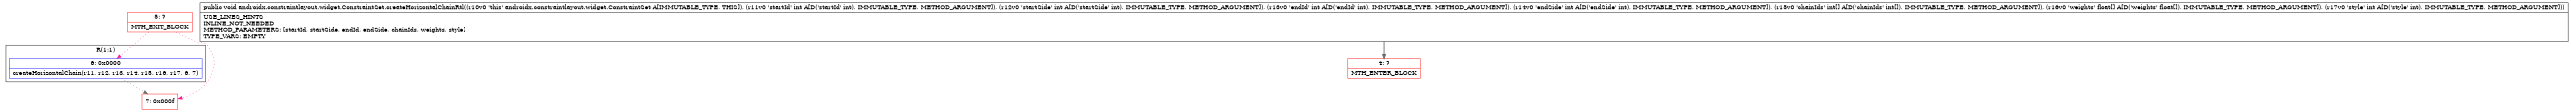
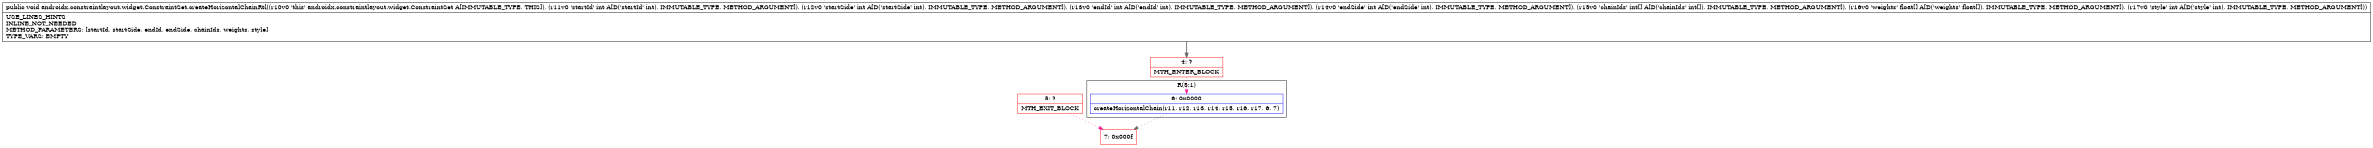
(137, 42) -> (1187, 83)
(106, 50) -> (1187, 85)
